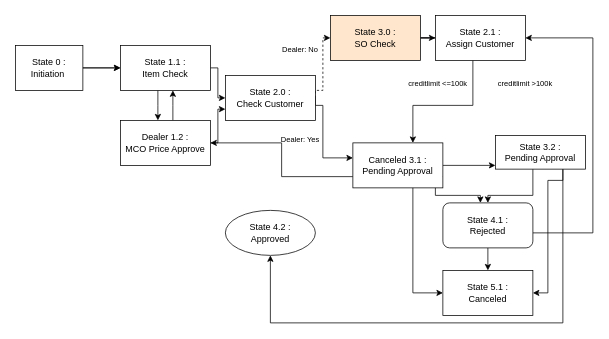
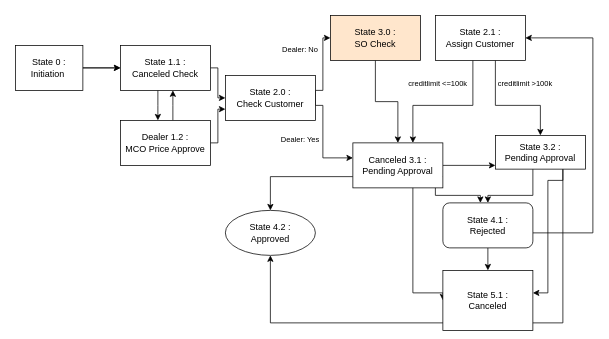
(430, 38) -> (375, 93)
(165, 68) -> (165, 68)
(323, 68) -> (323, 68)
none -> (507, 105)
(268, 143) -> (270, 184)
(488, 293) -> (488, 300)
